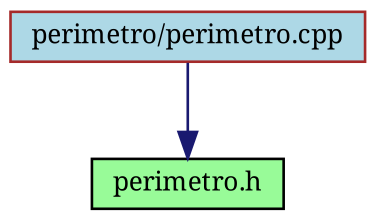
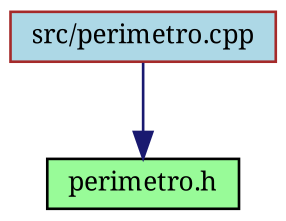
(188, 37) -> (143, 37)
